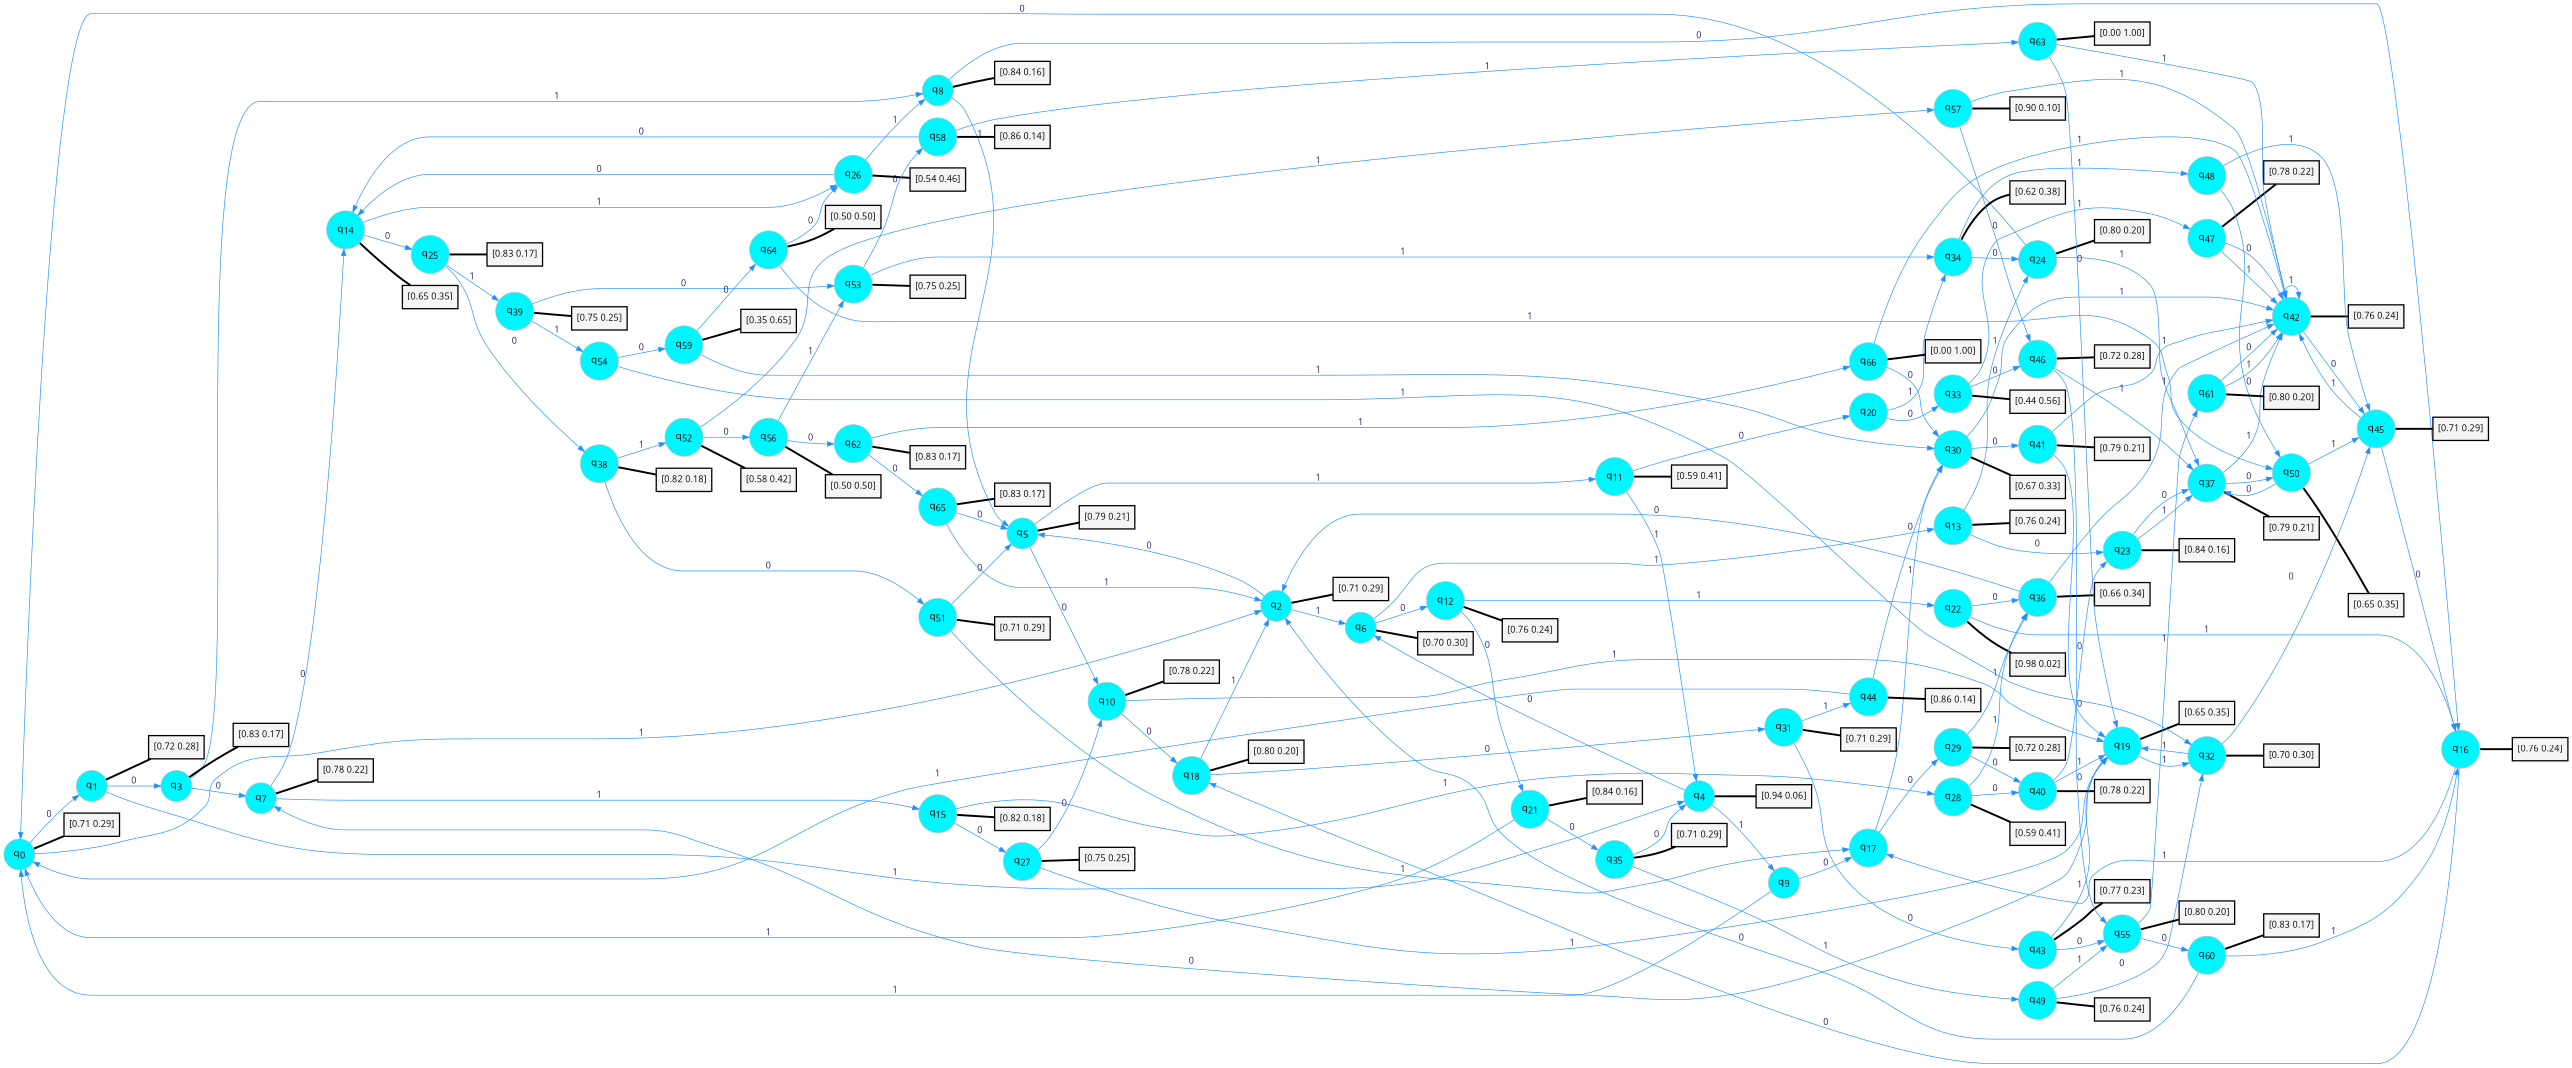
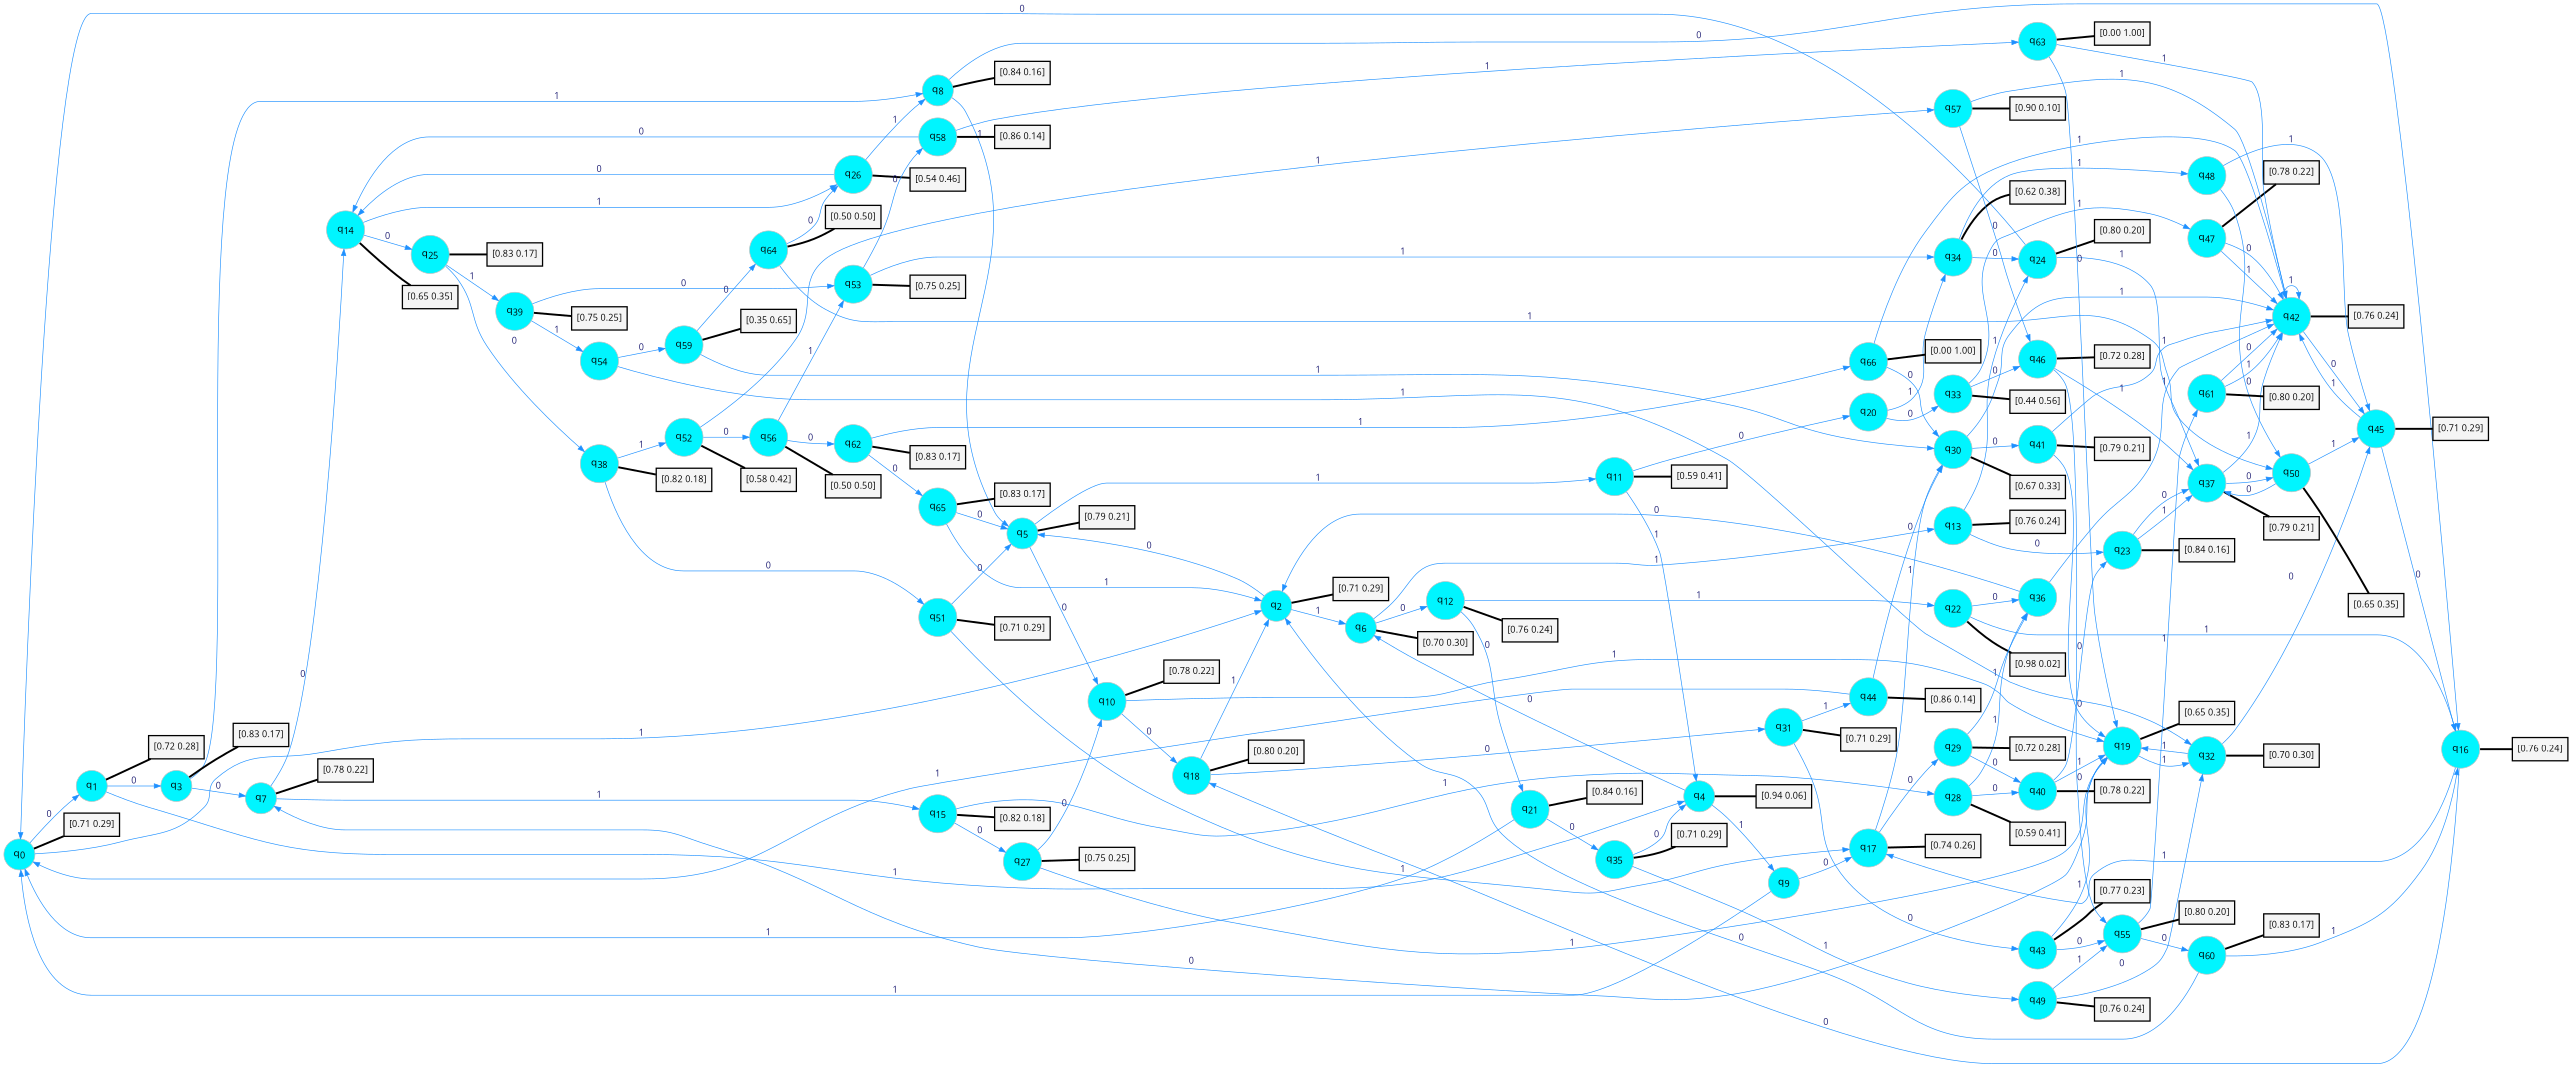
(2122, 594) -> none
none -> (1953, 846)
